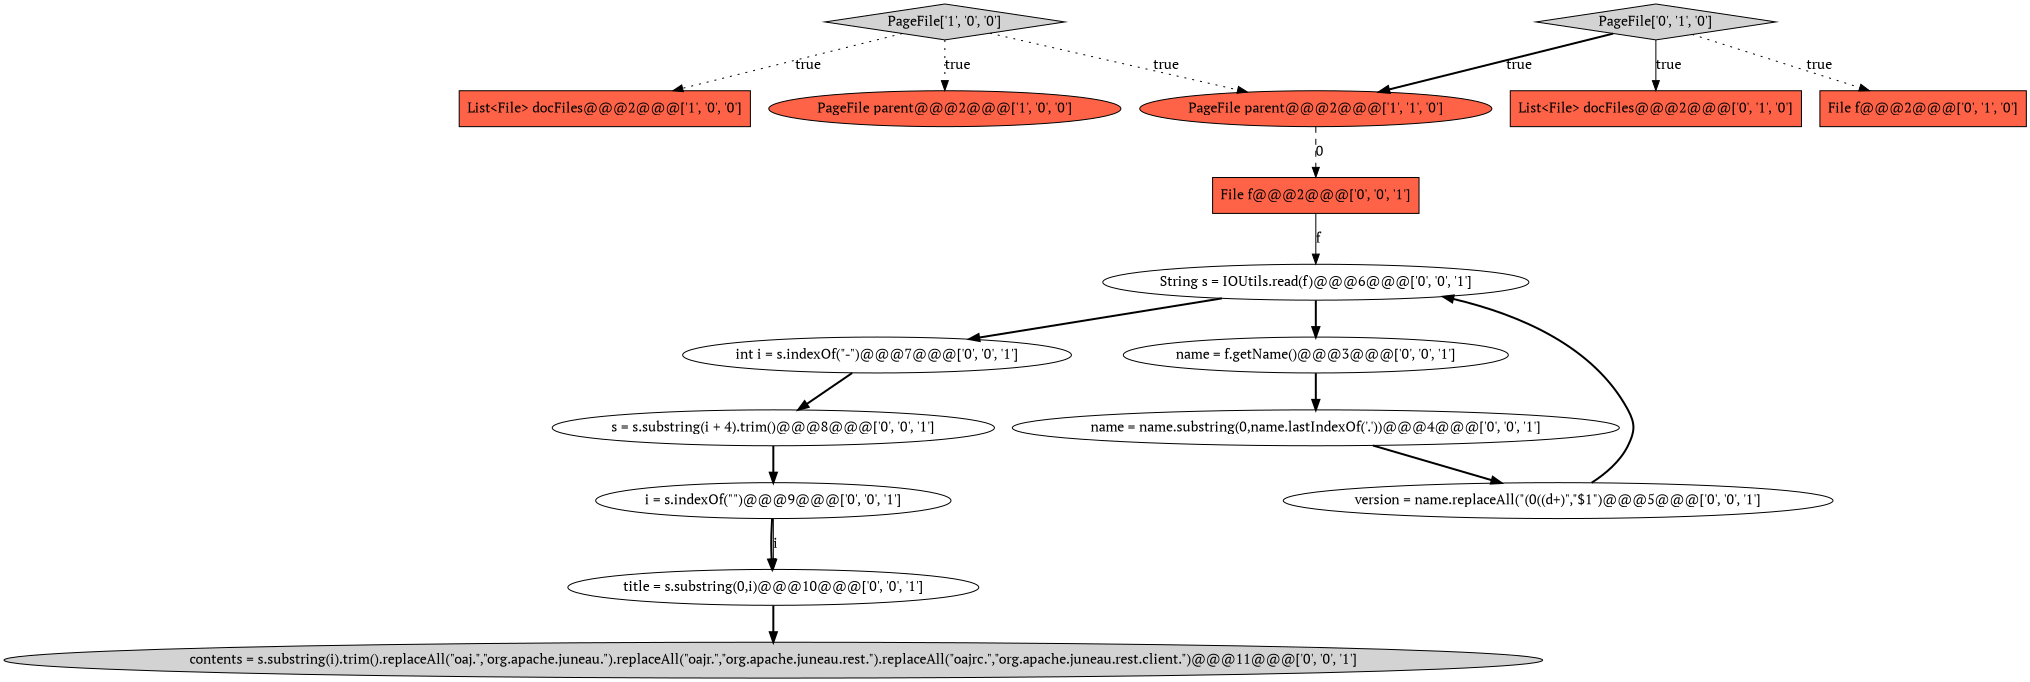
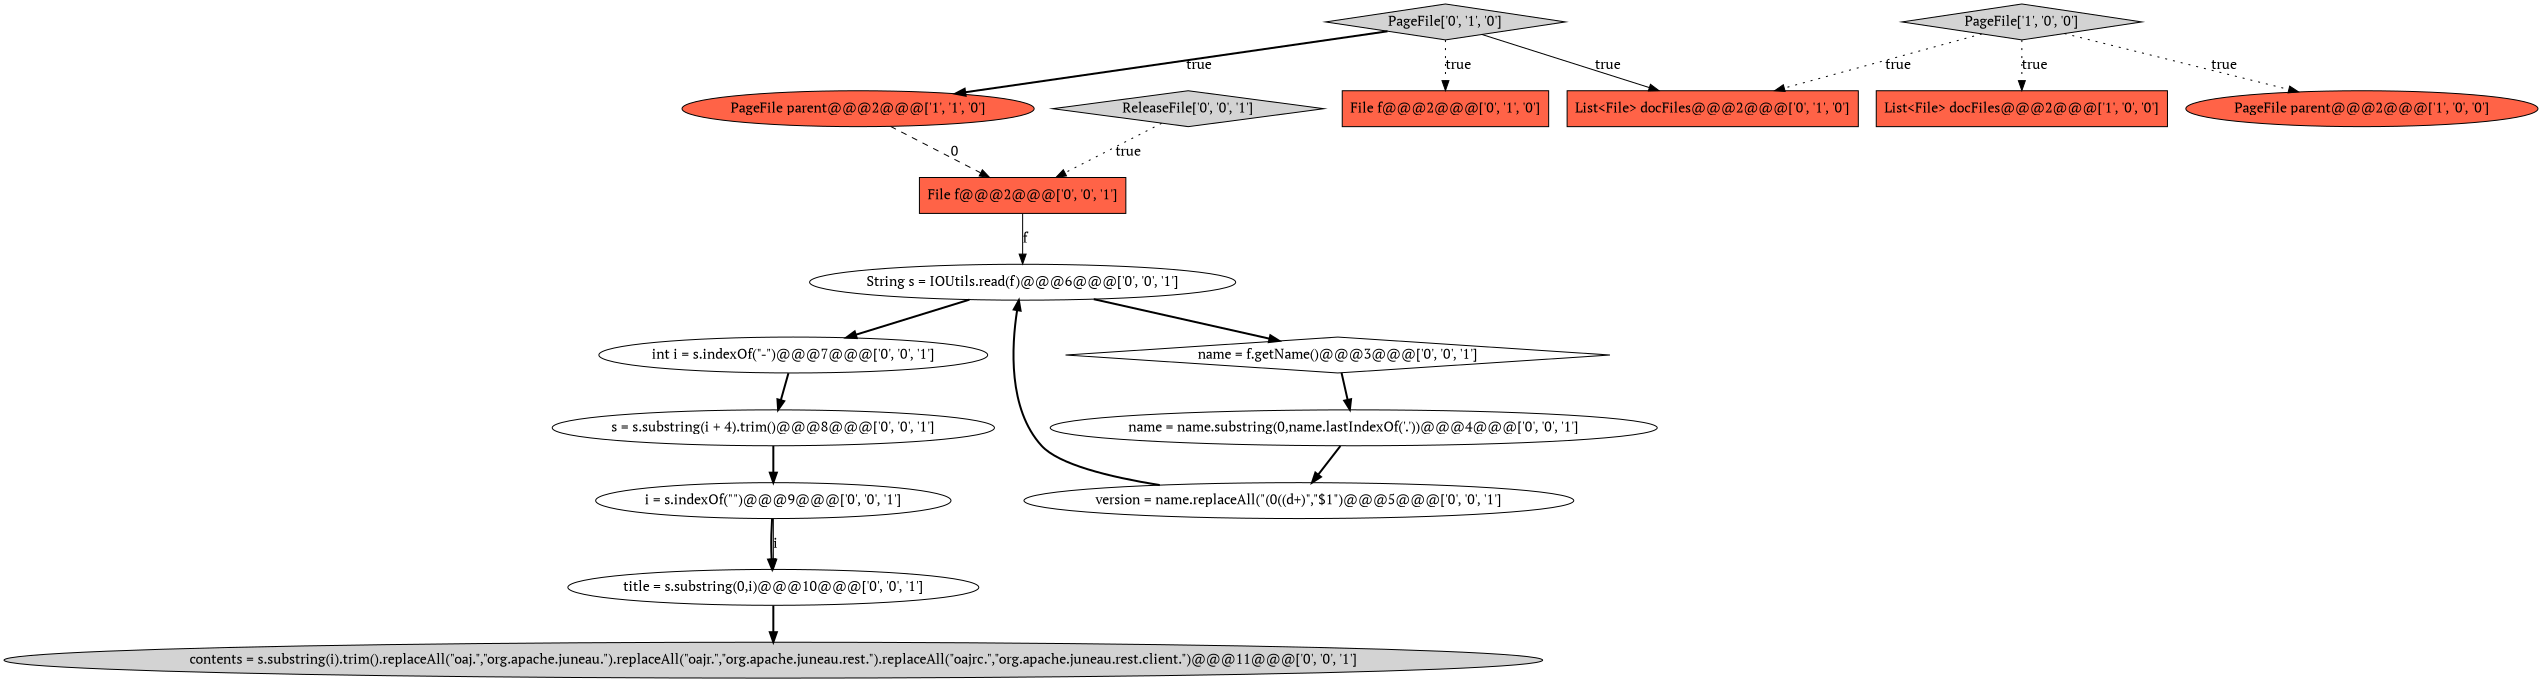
(1114, 62) -> (1883, 61)
none -> (1188, 109)
(1316, 355) -> (1338, 355)
